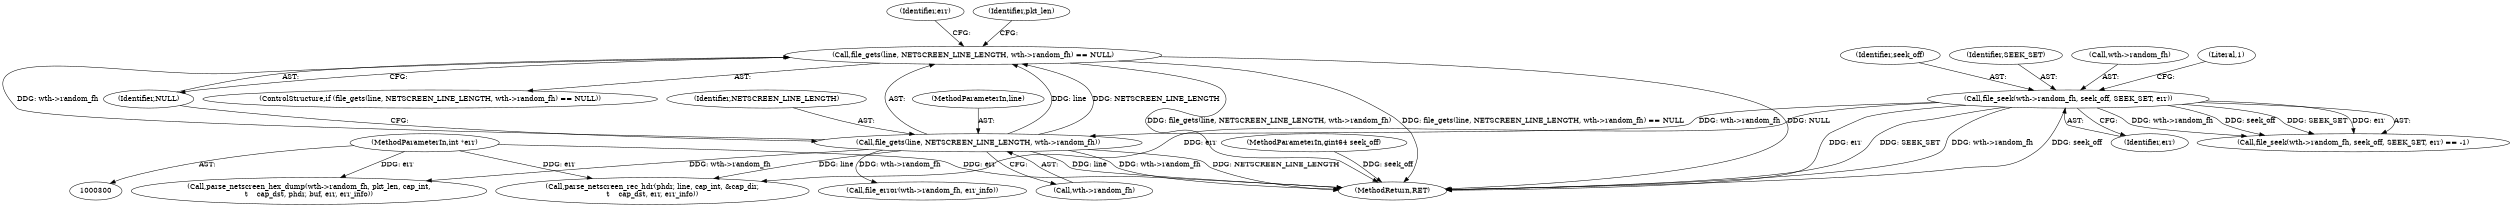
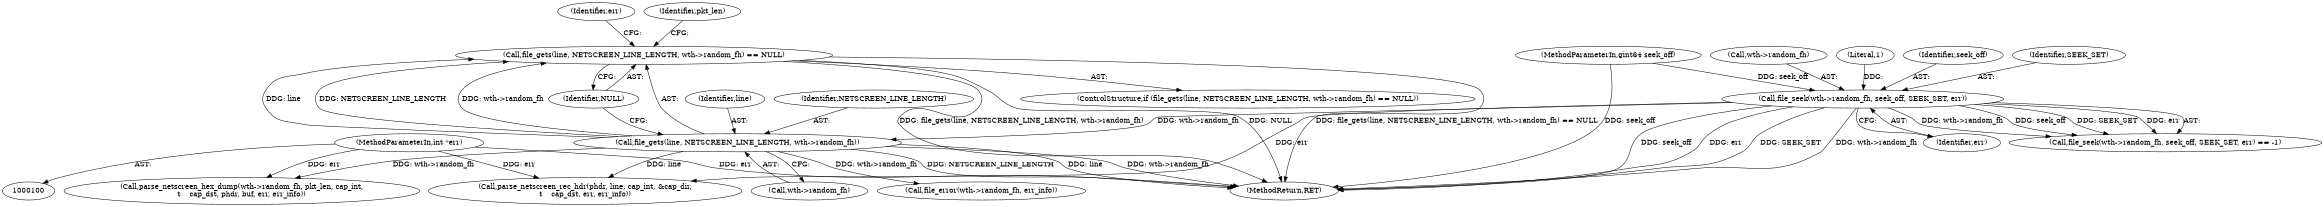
none -> (1731, 76)
(2167, 77) -> (1875, 77)
(978, 99) -> (725, 99)
(96, 191) -> (29, 191)
